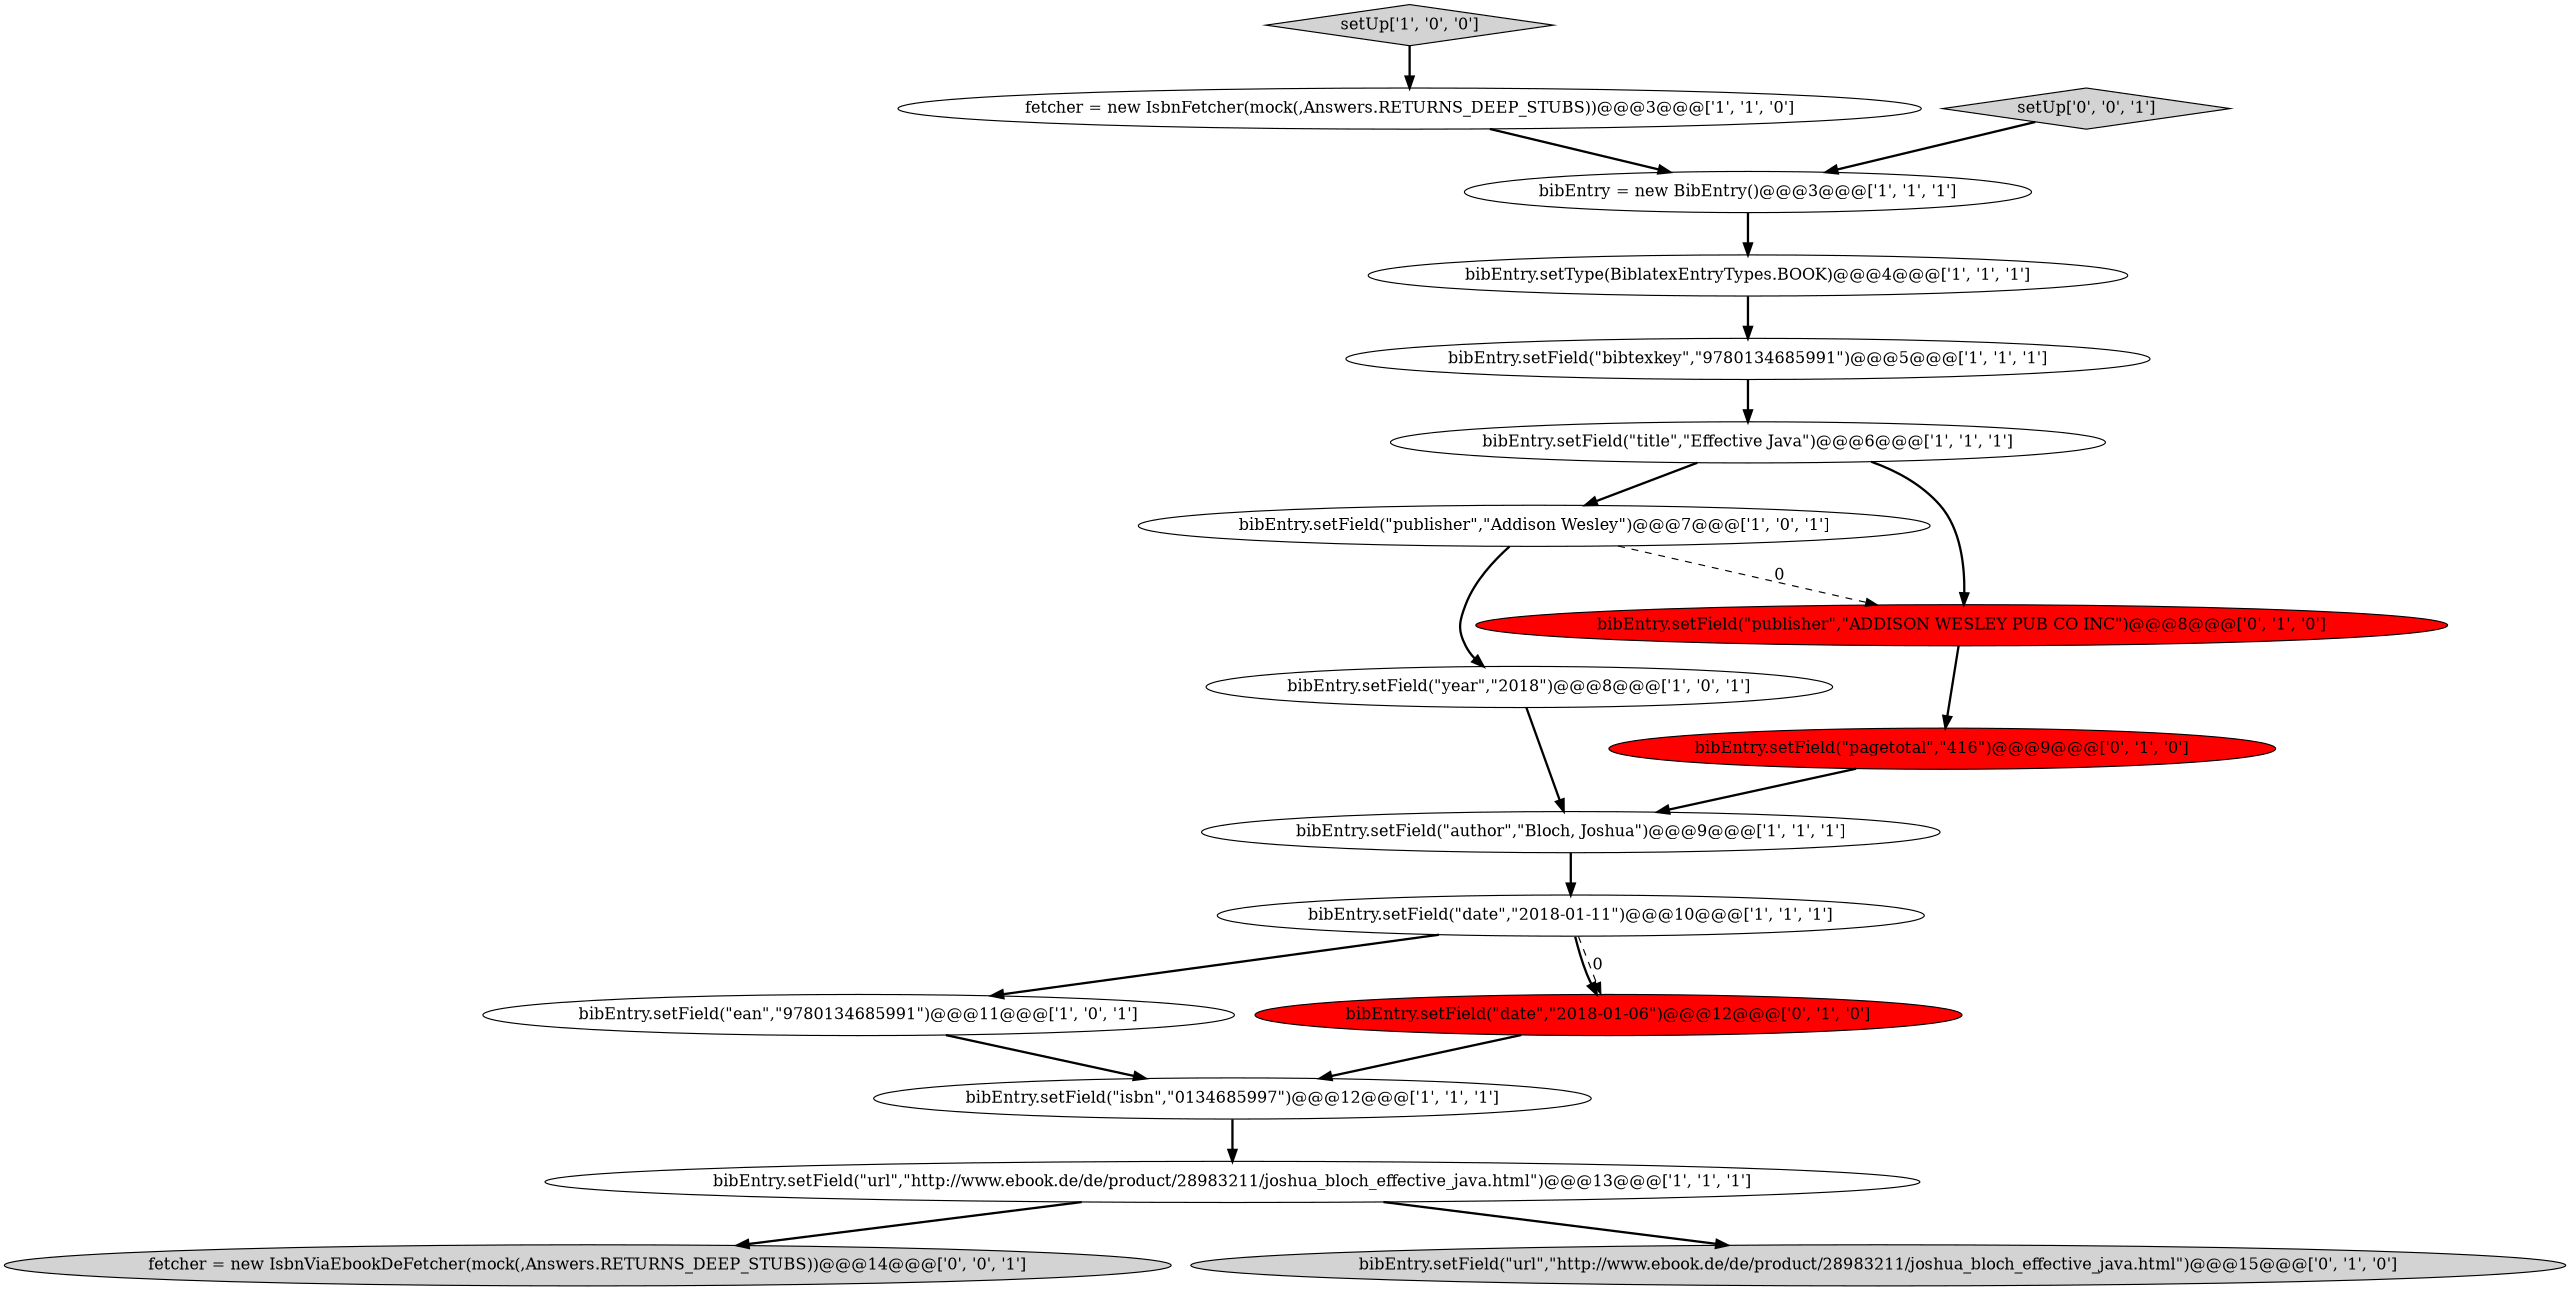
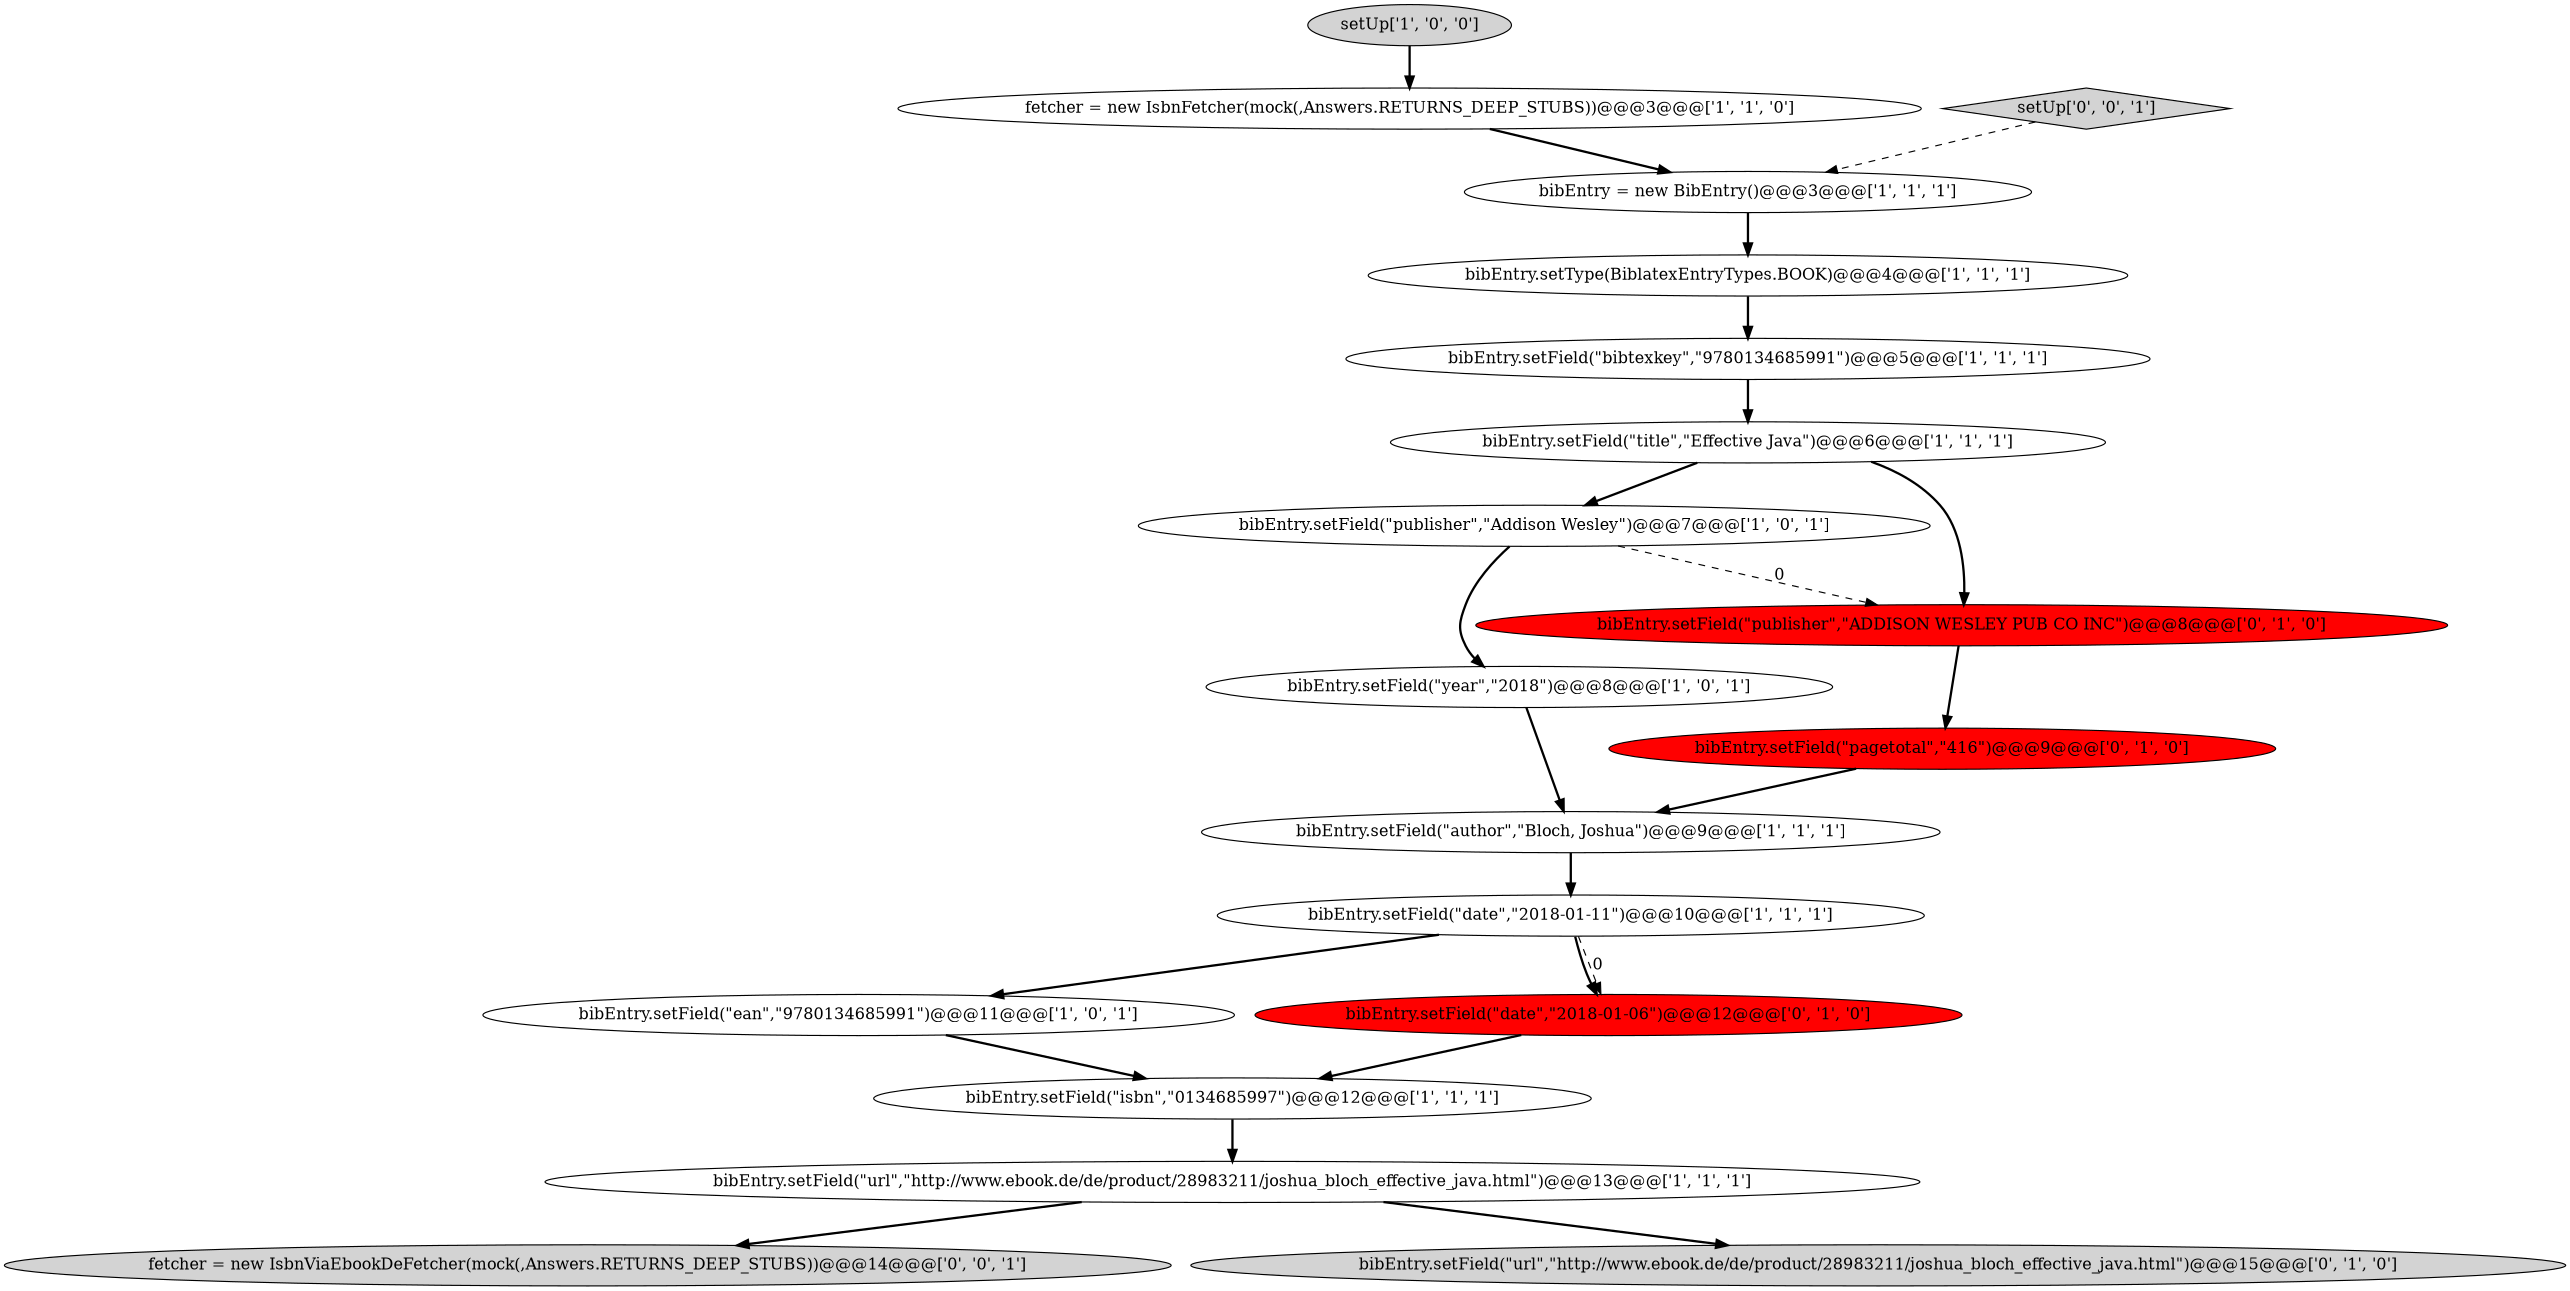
(1410, 25) -> (1410, 25)
(1936, 146) -> (1936, 146)
